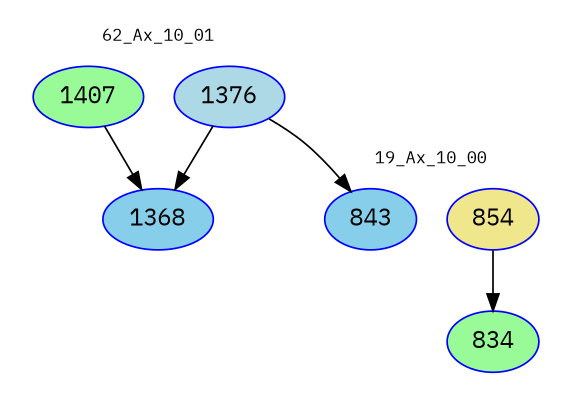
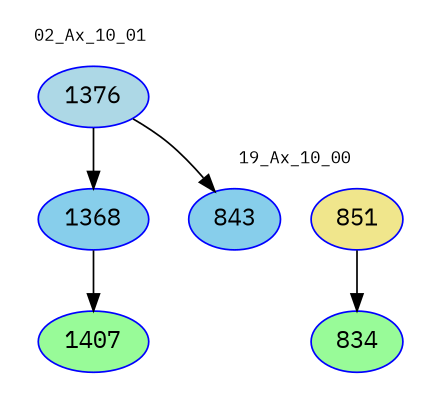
(159, 37) -> (91, 37)
(119, 150) -> (94, 272)
(493, 219) -> (357, 219)
